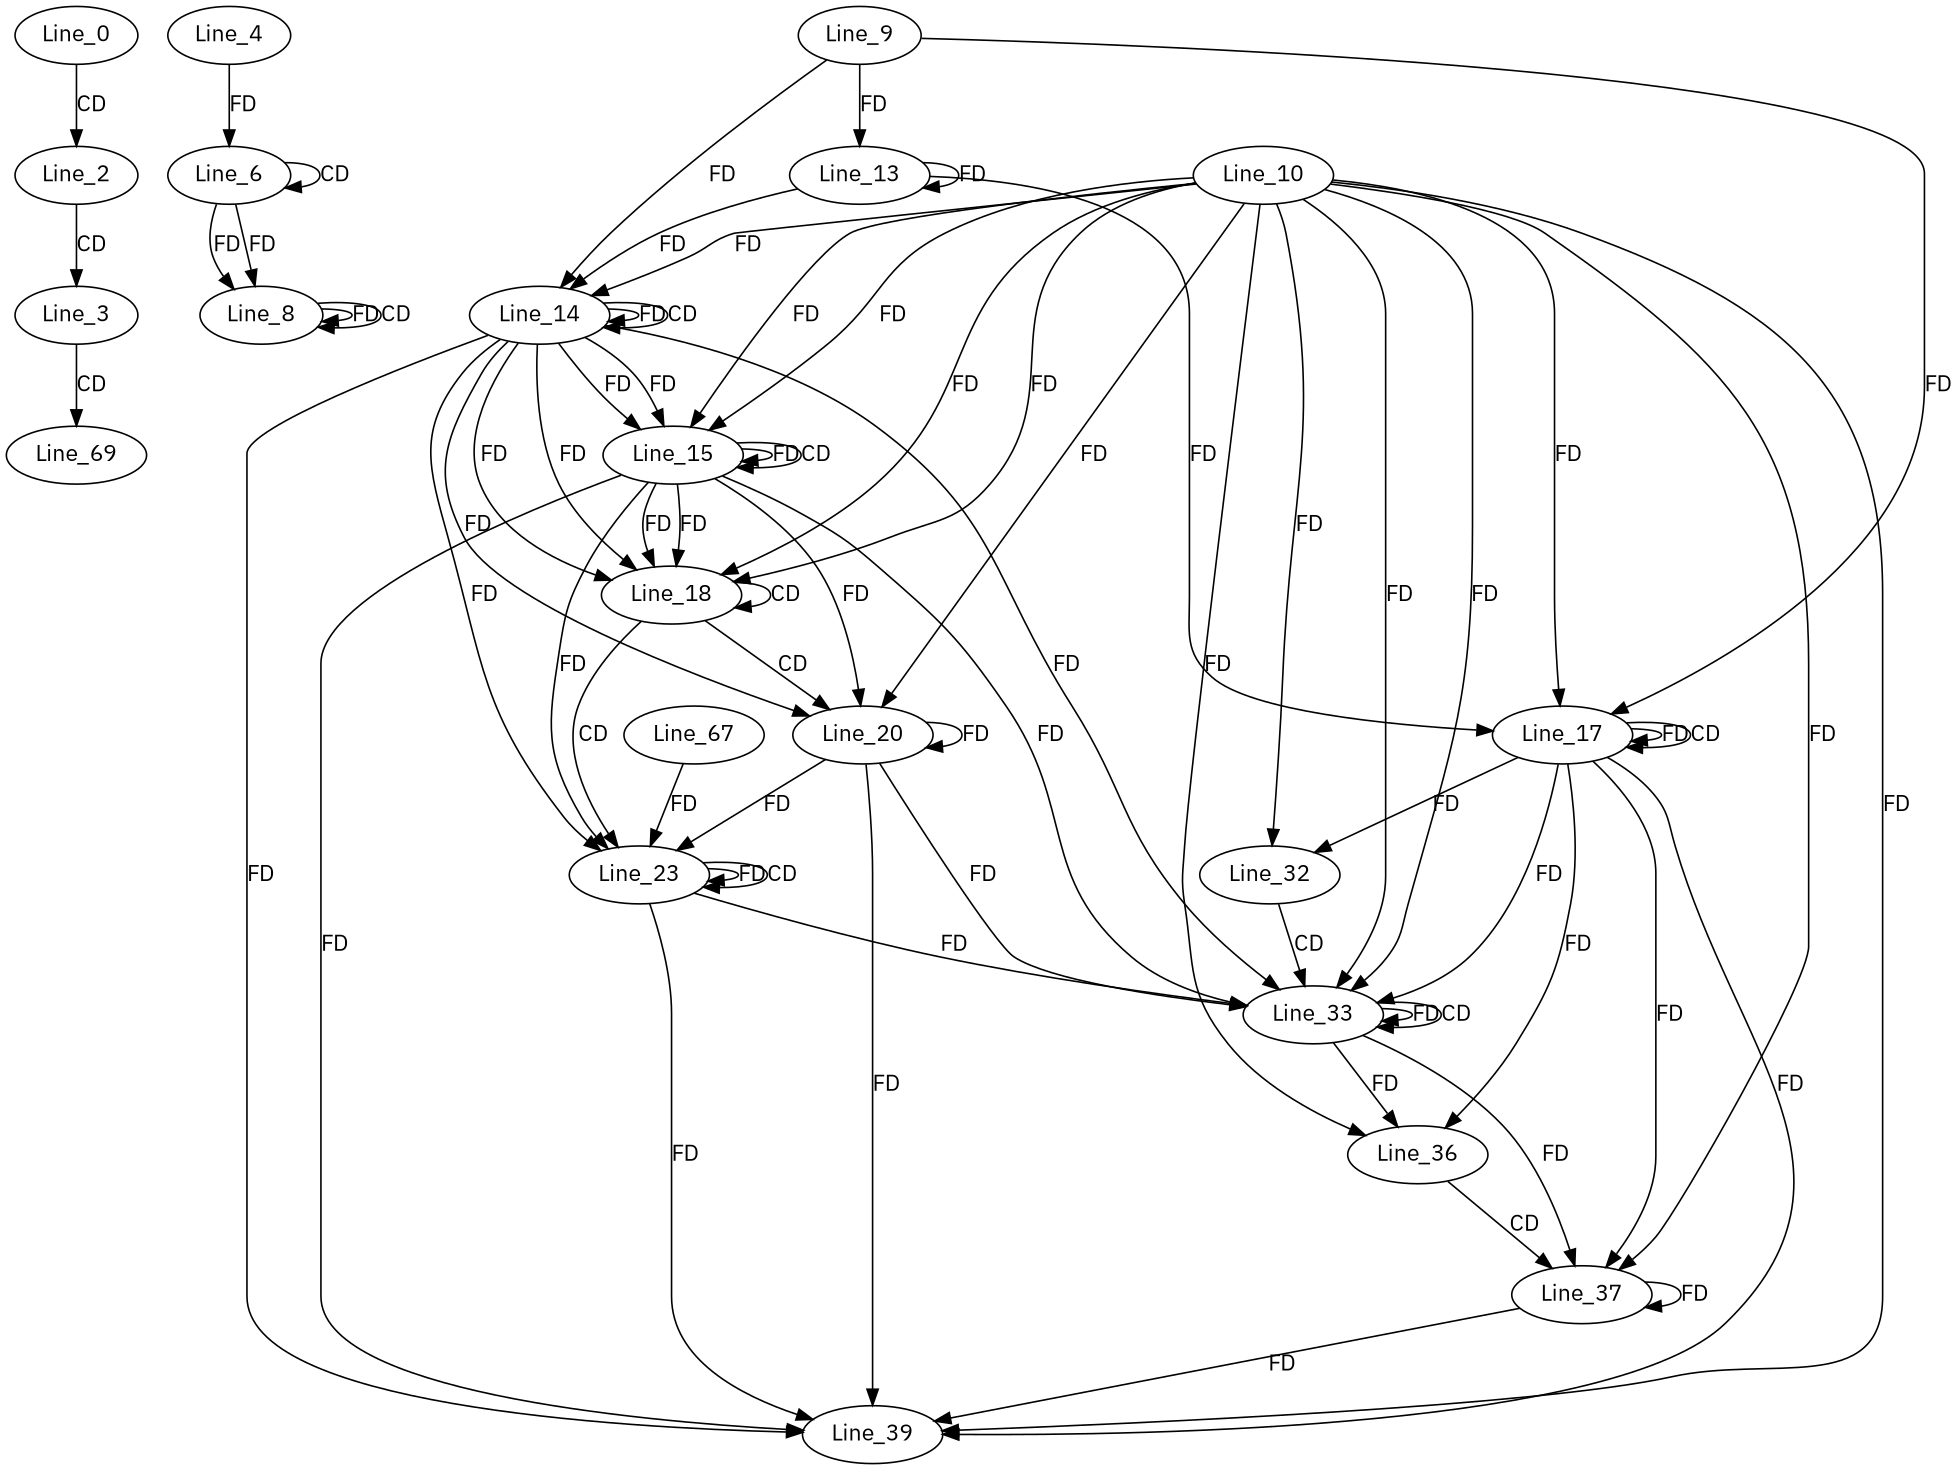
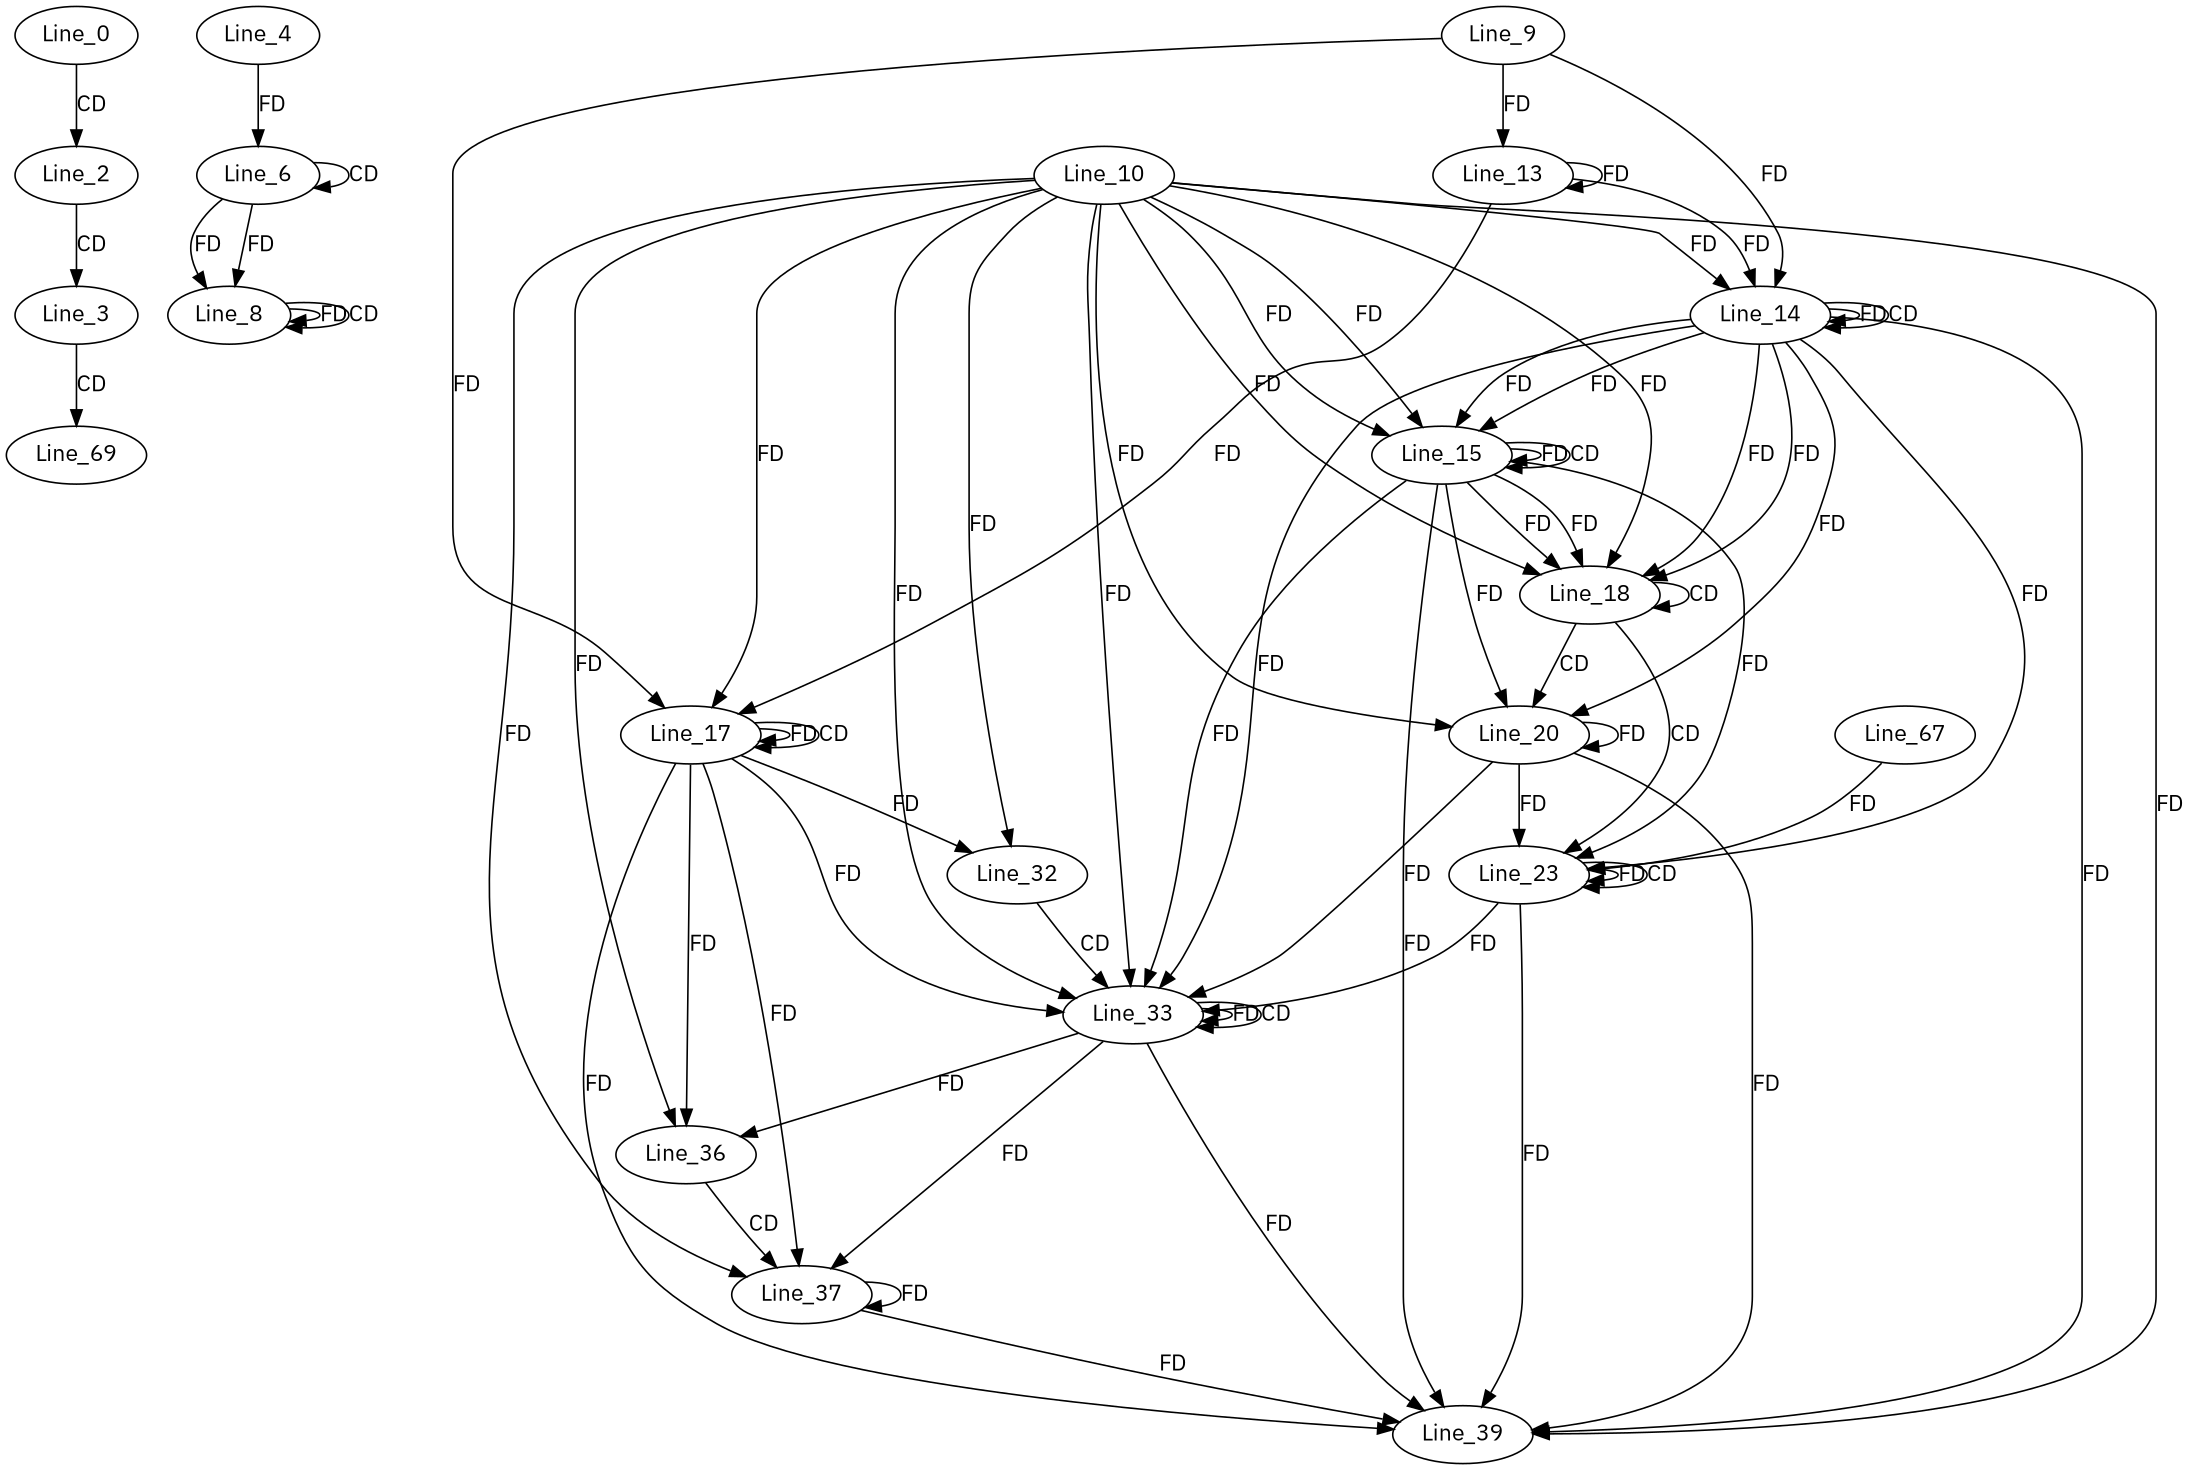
none -> (1264, 1234)
